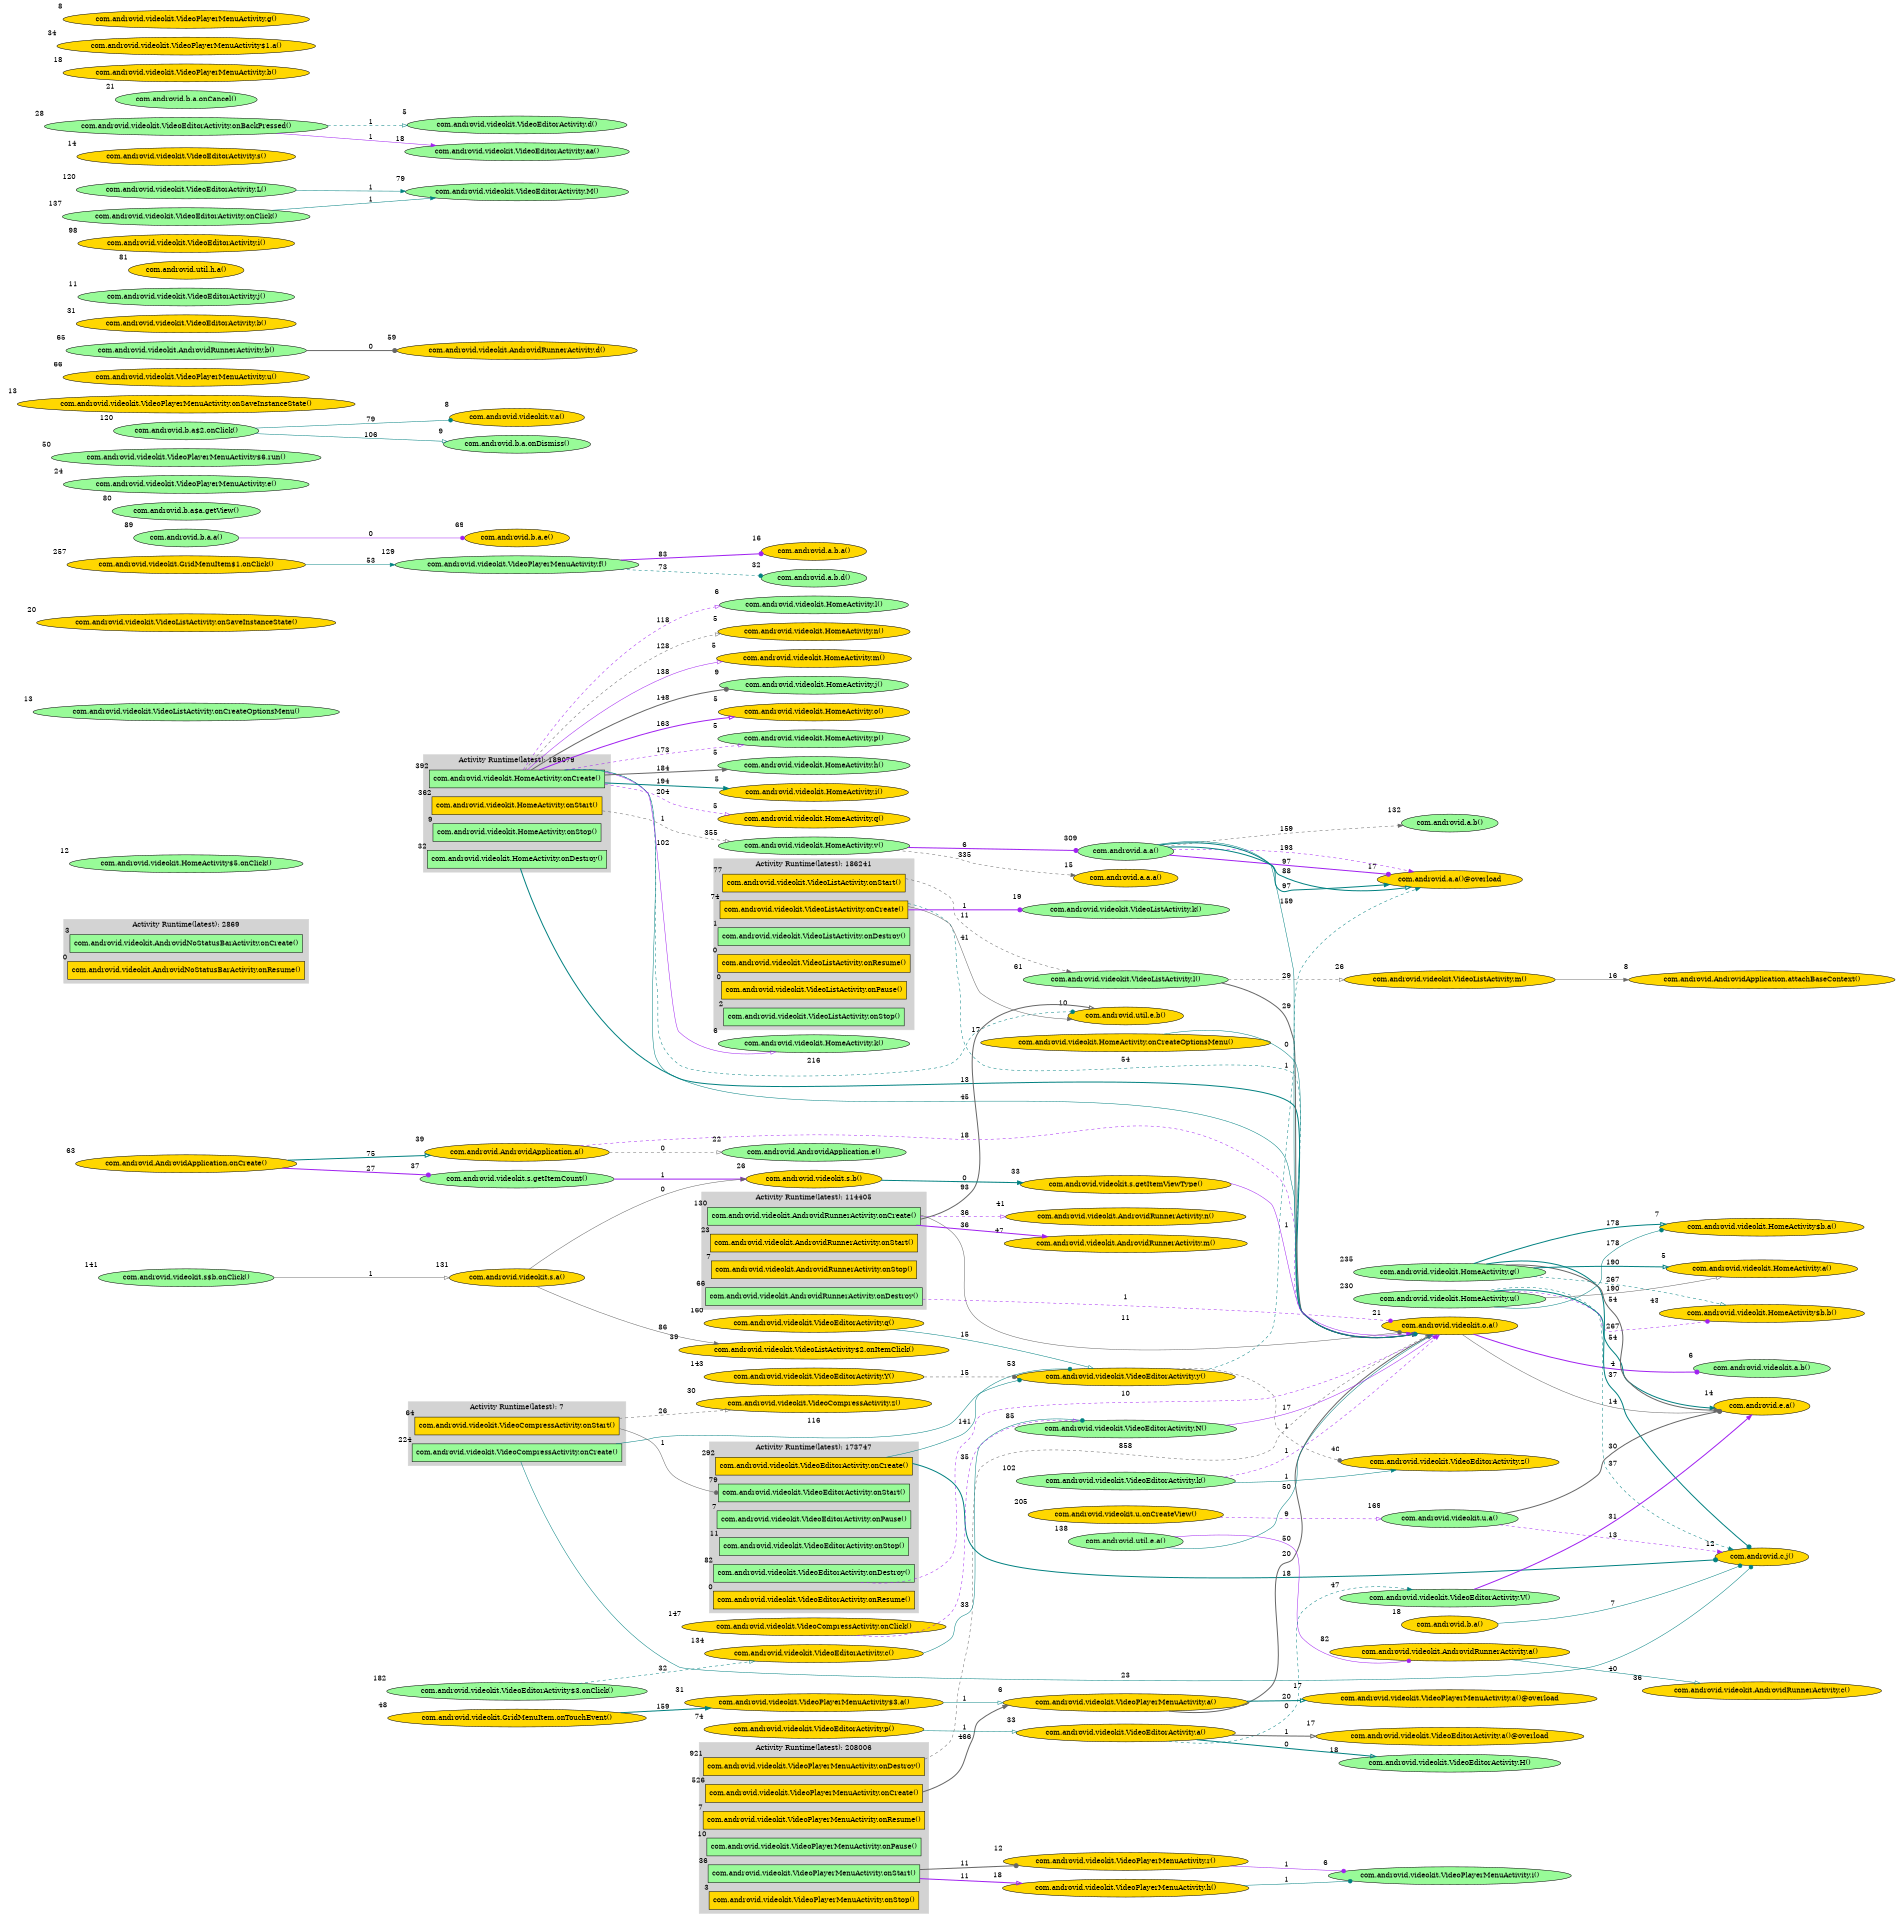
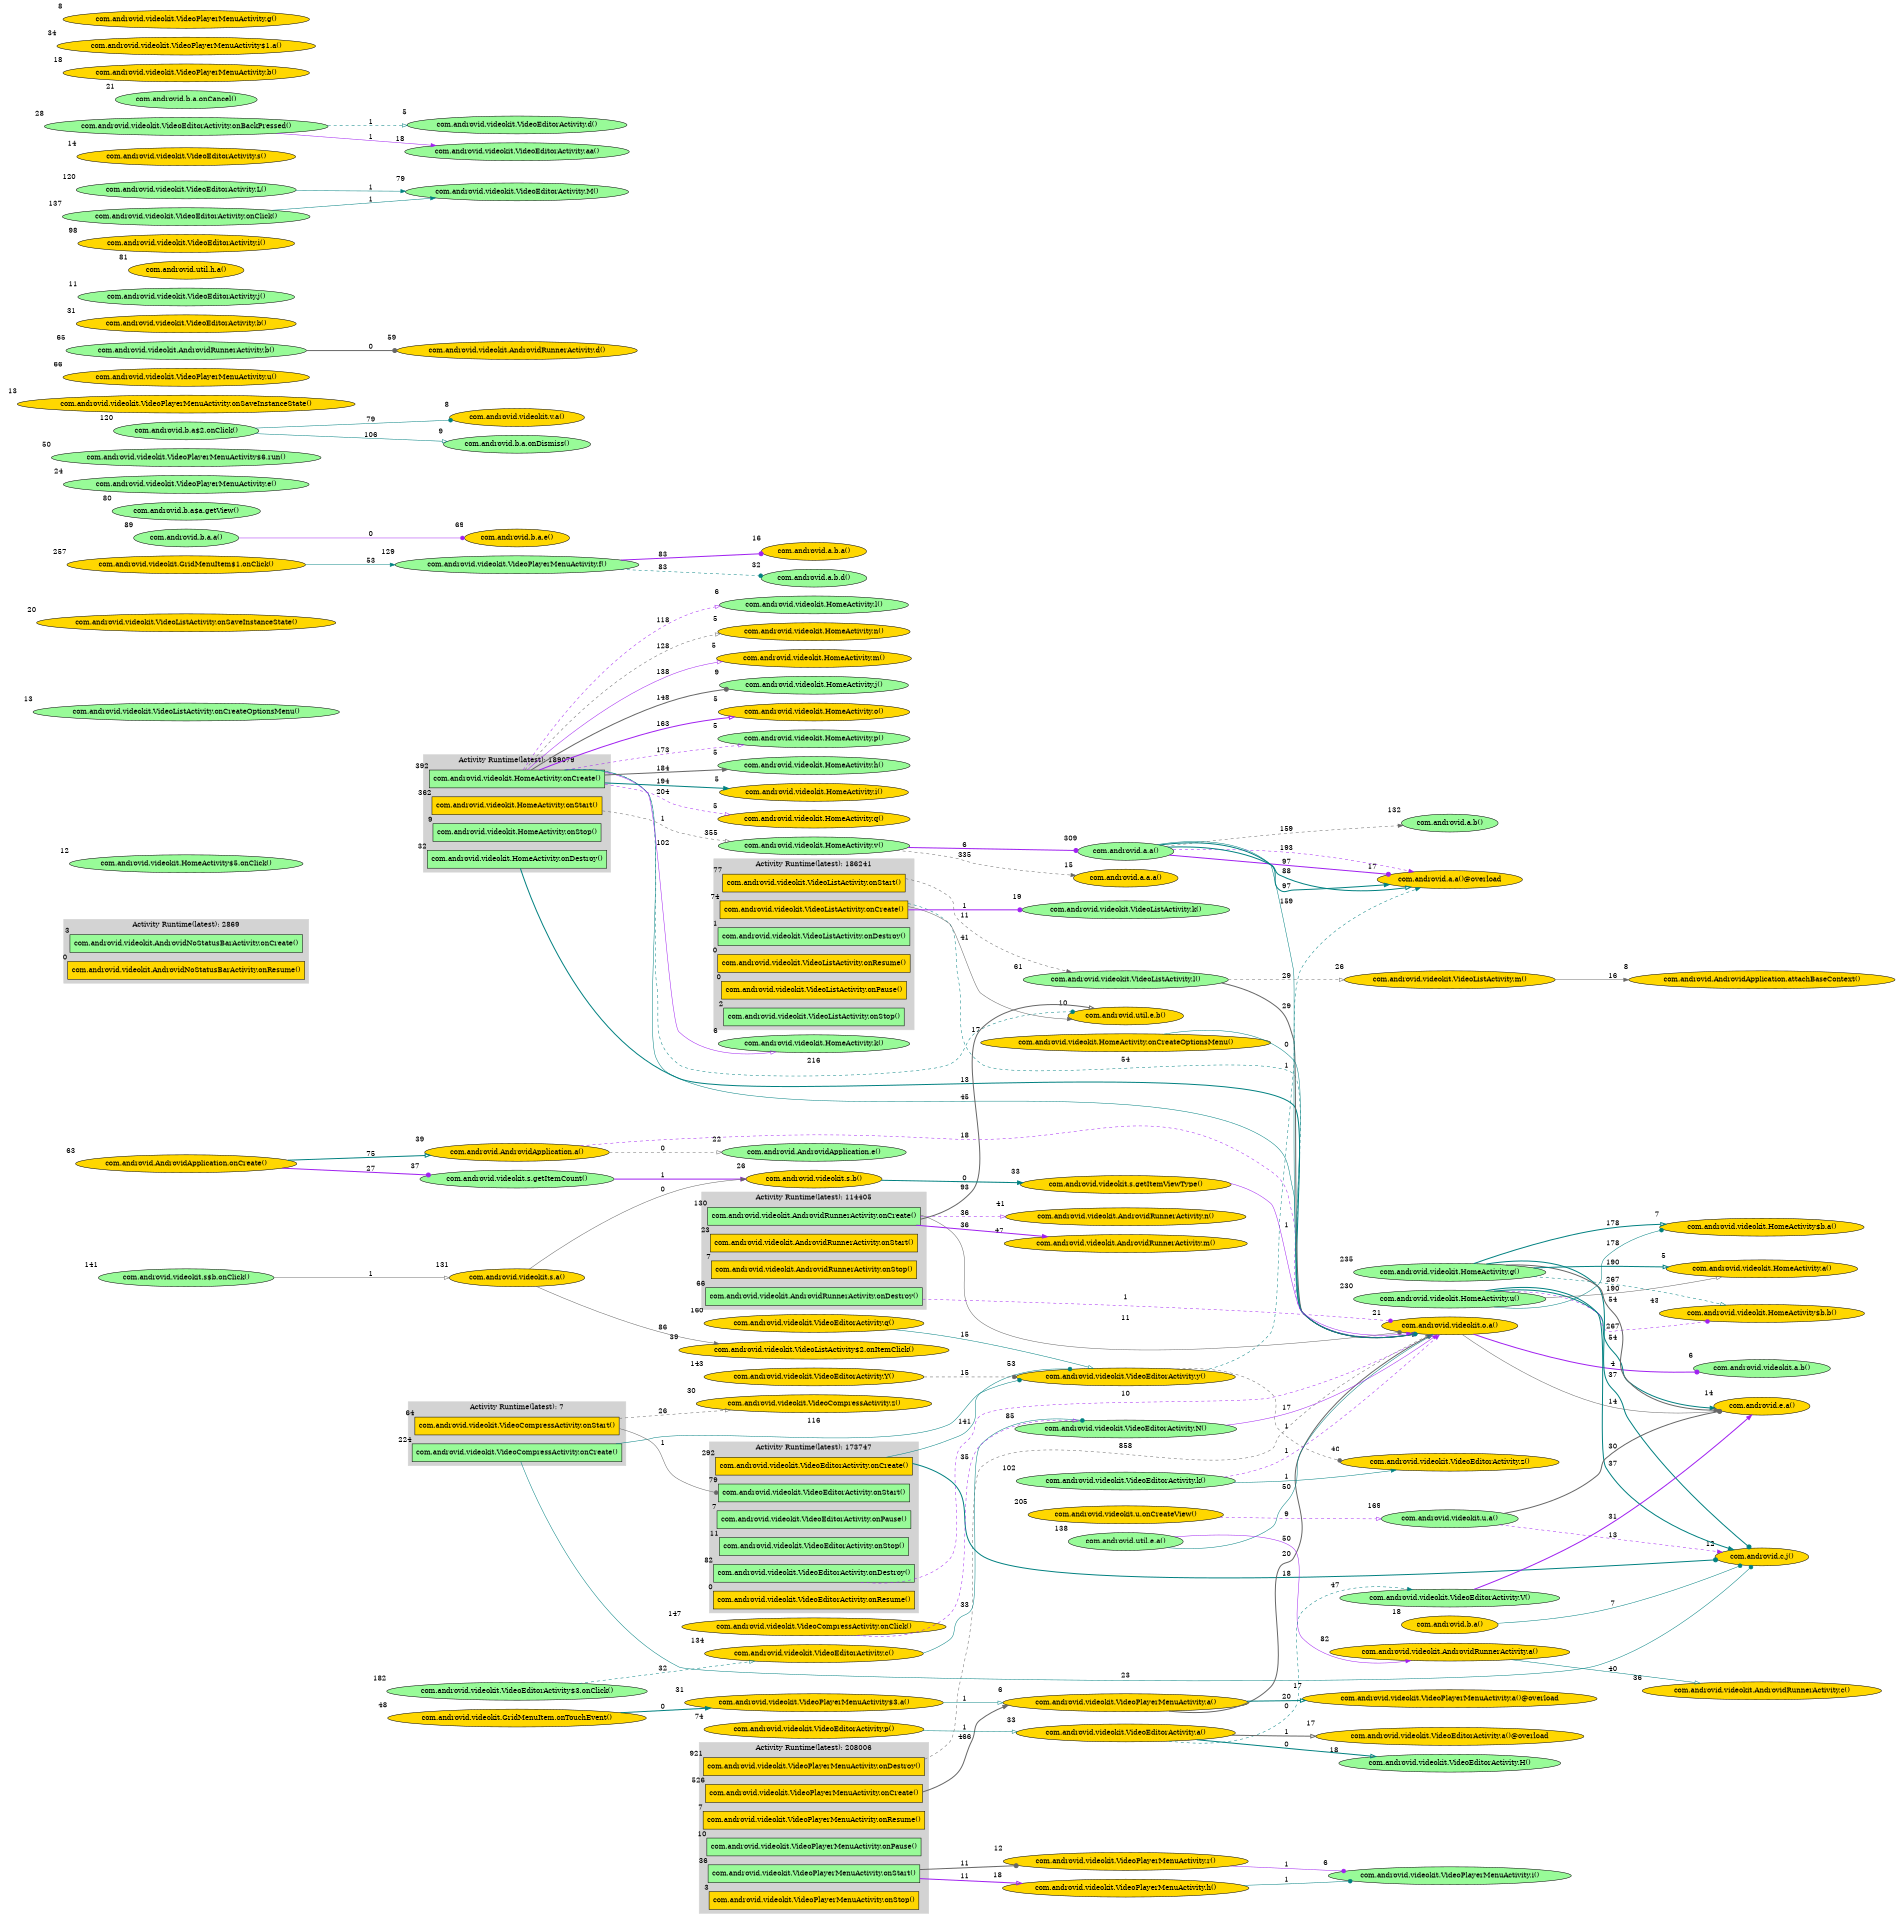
(663, 567) -> (663, 567)
(1603, 1395) -> (1603, 1395)
(1299, 1587) -> (1299, 1587)
(663, 1707) -> (663, 1707)
